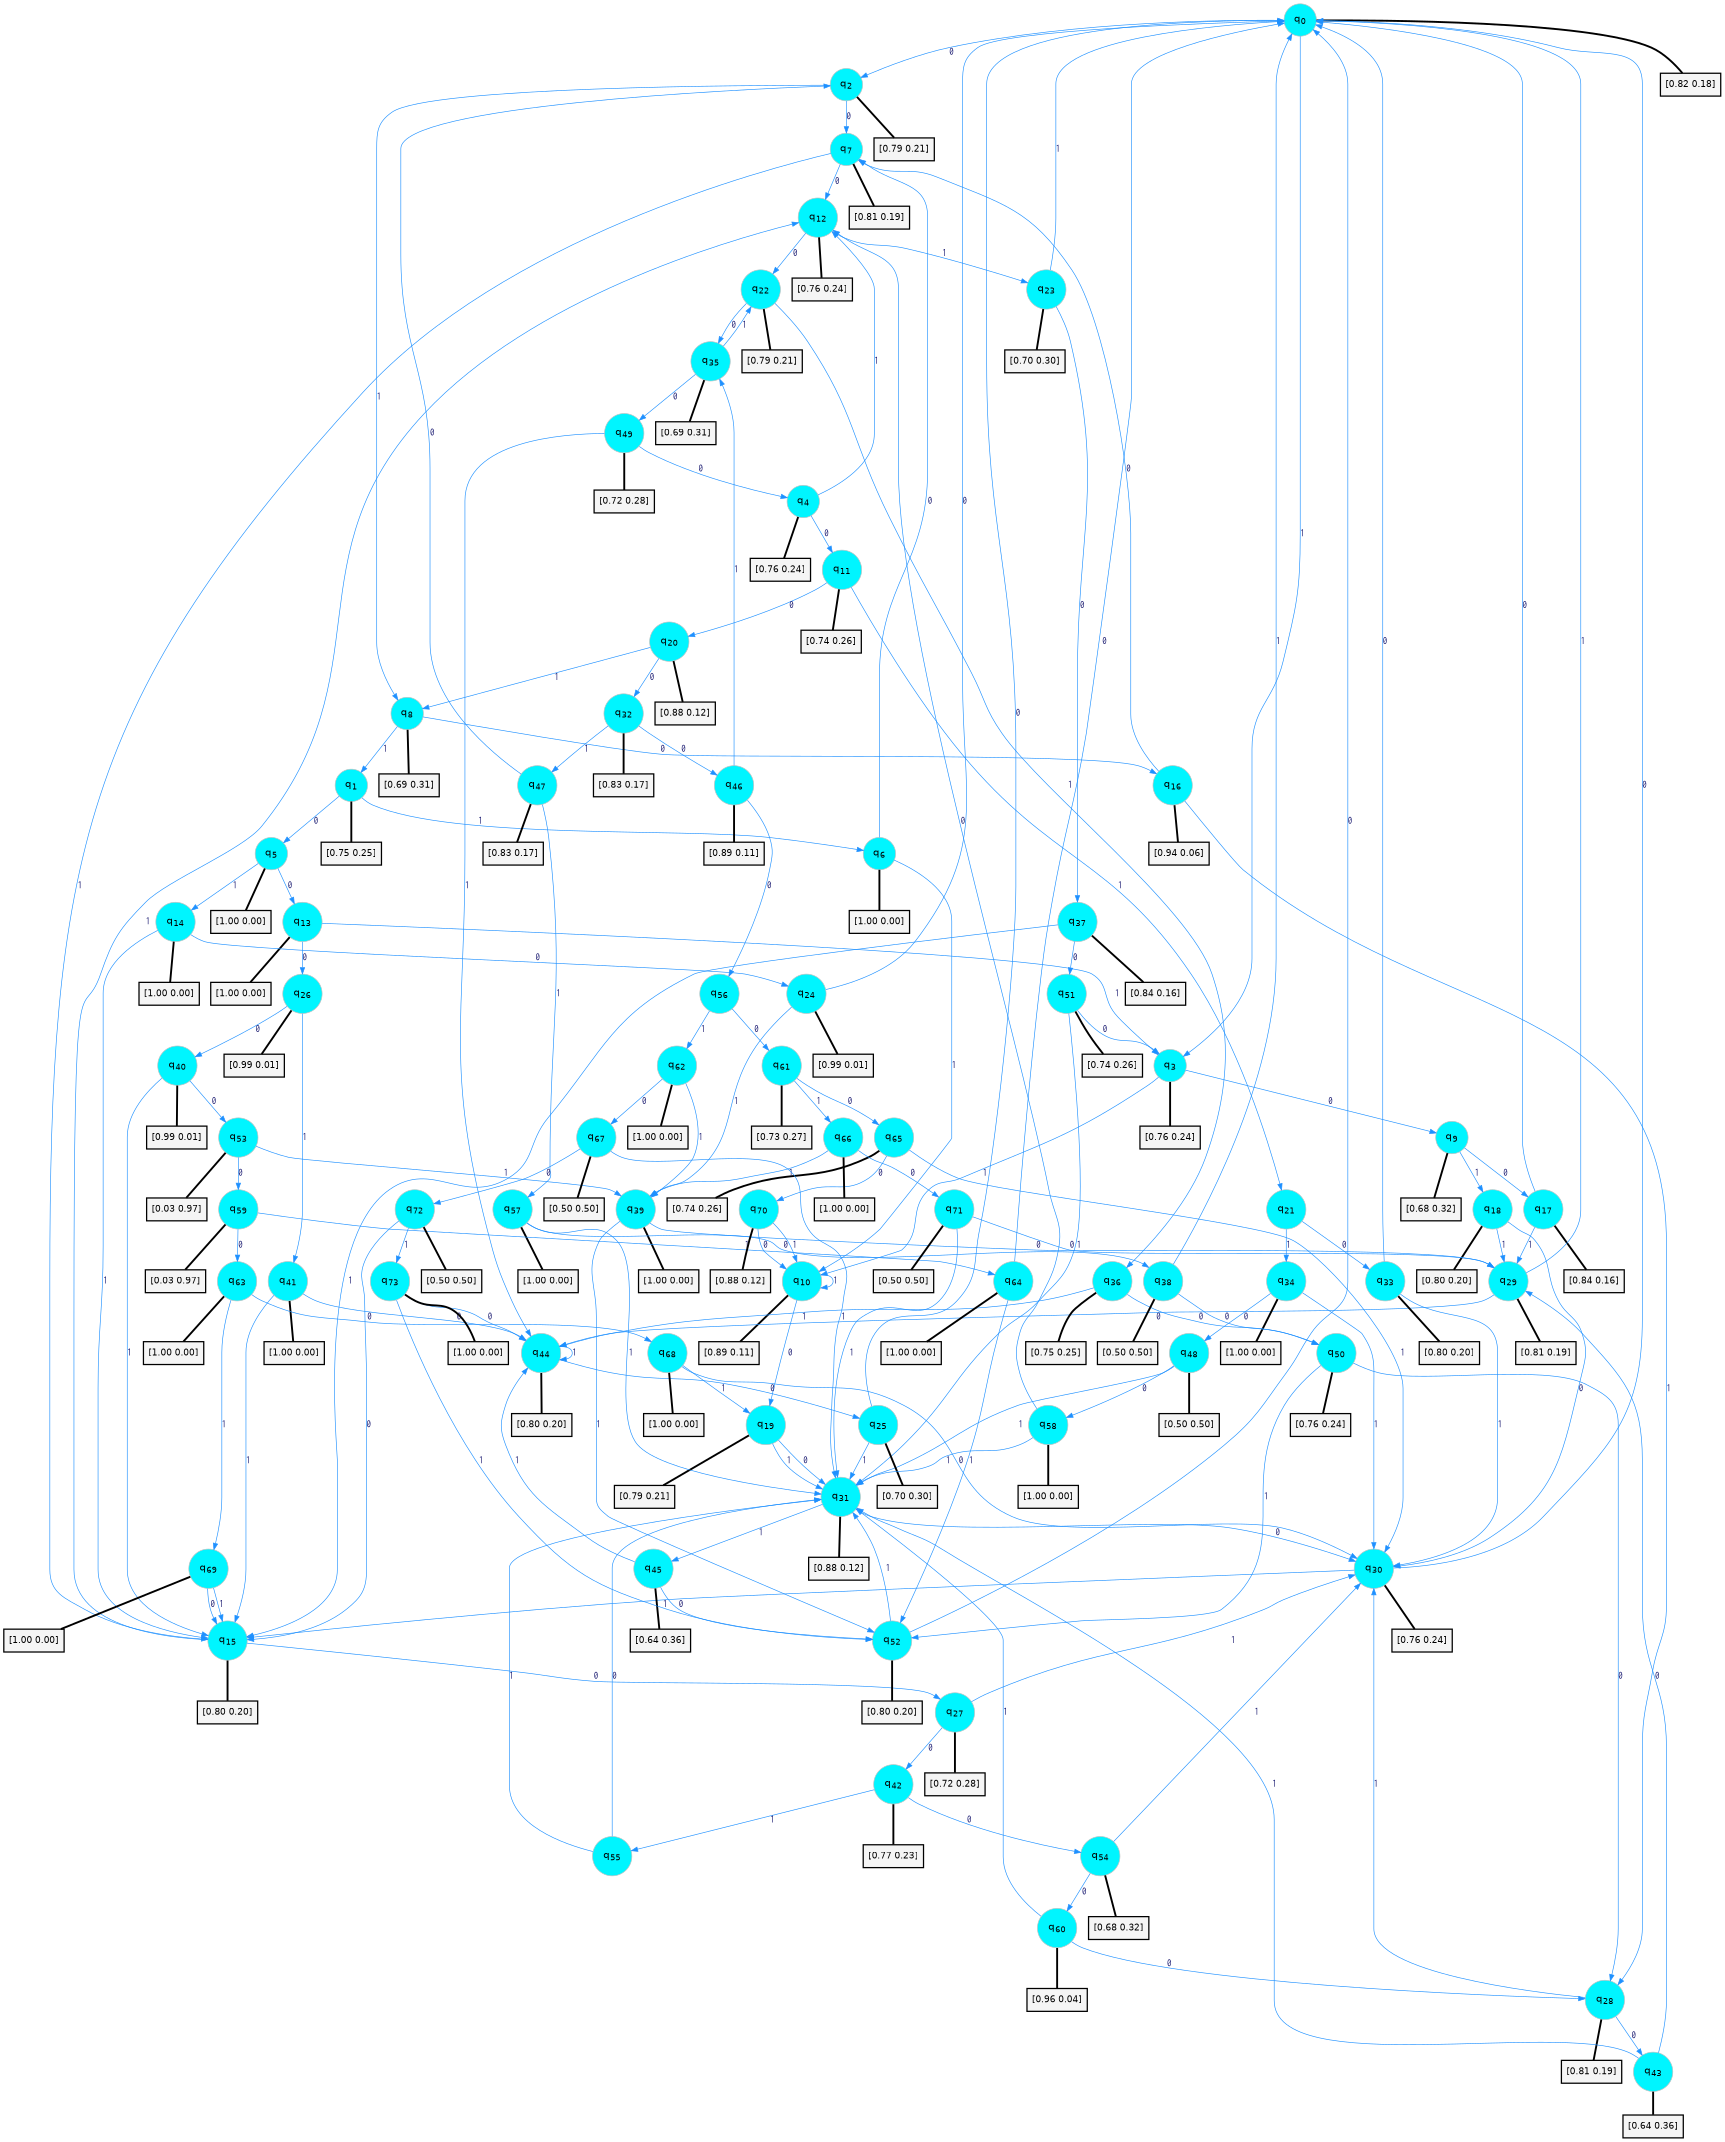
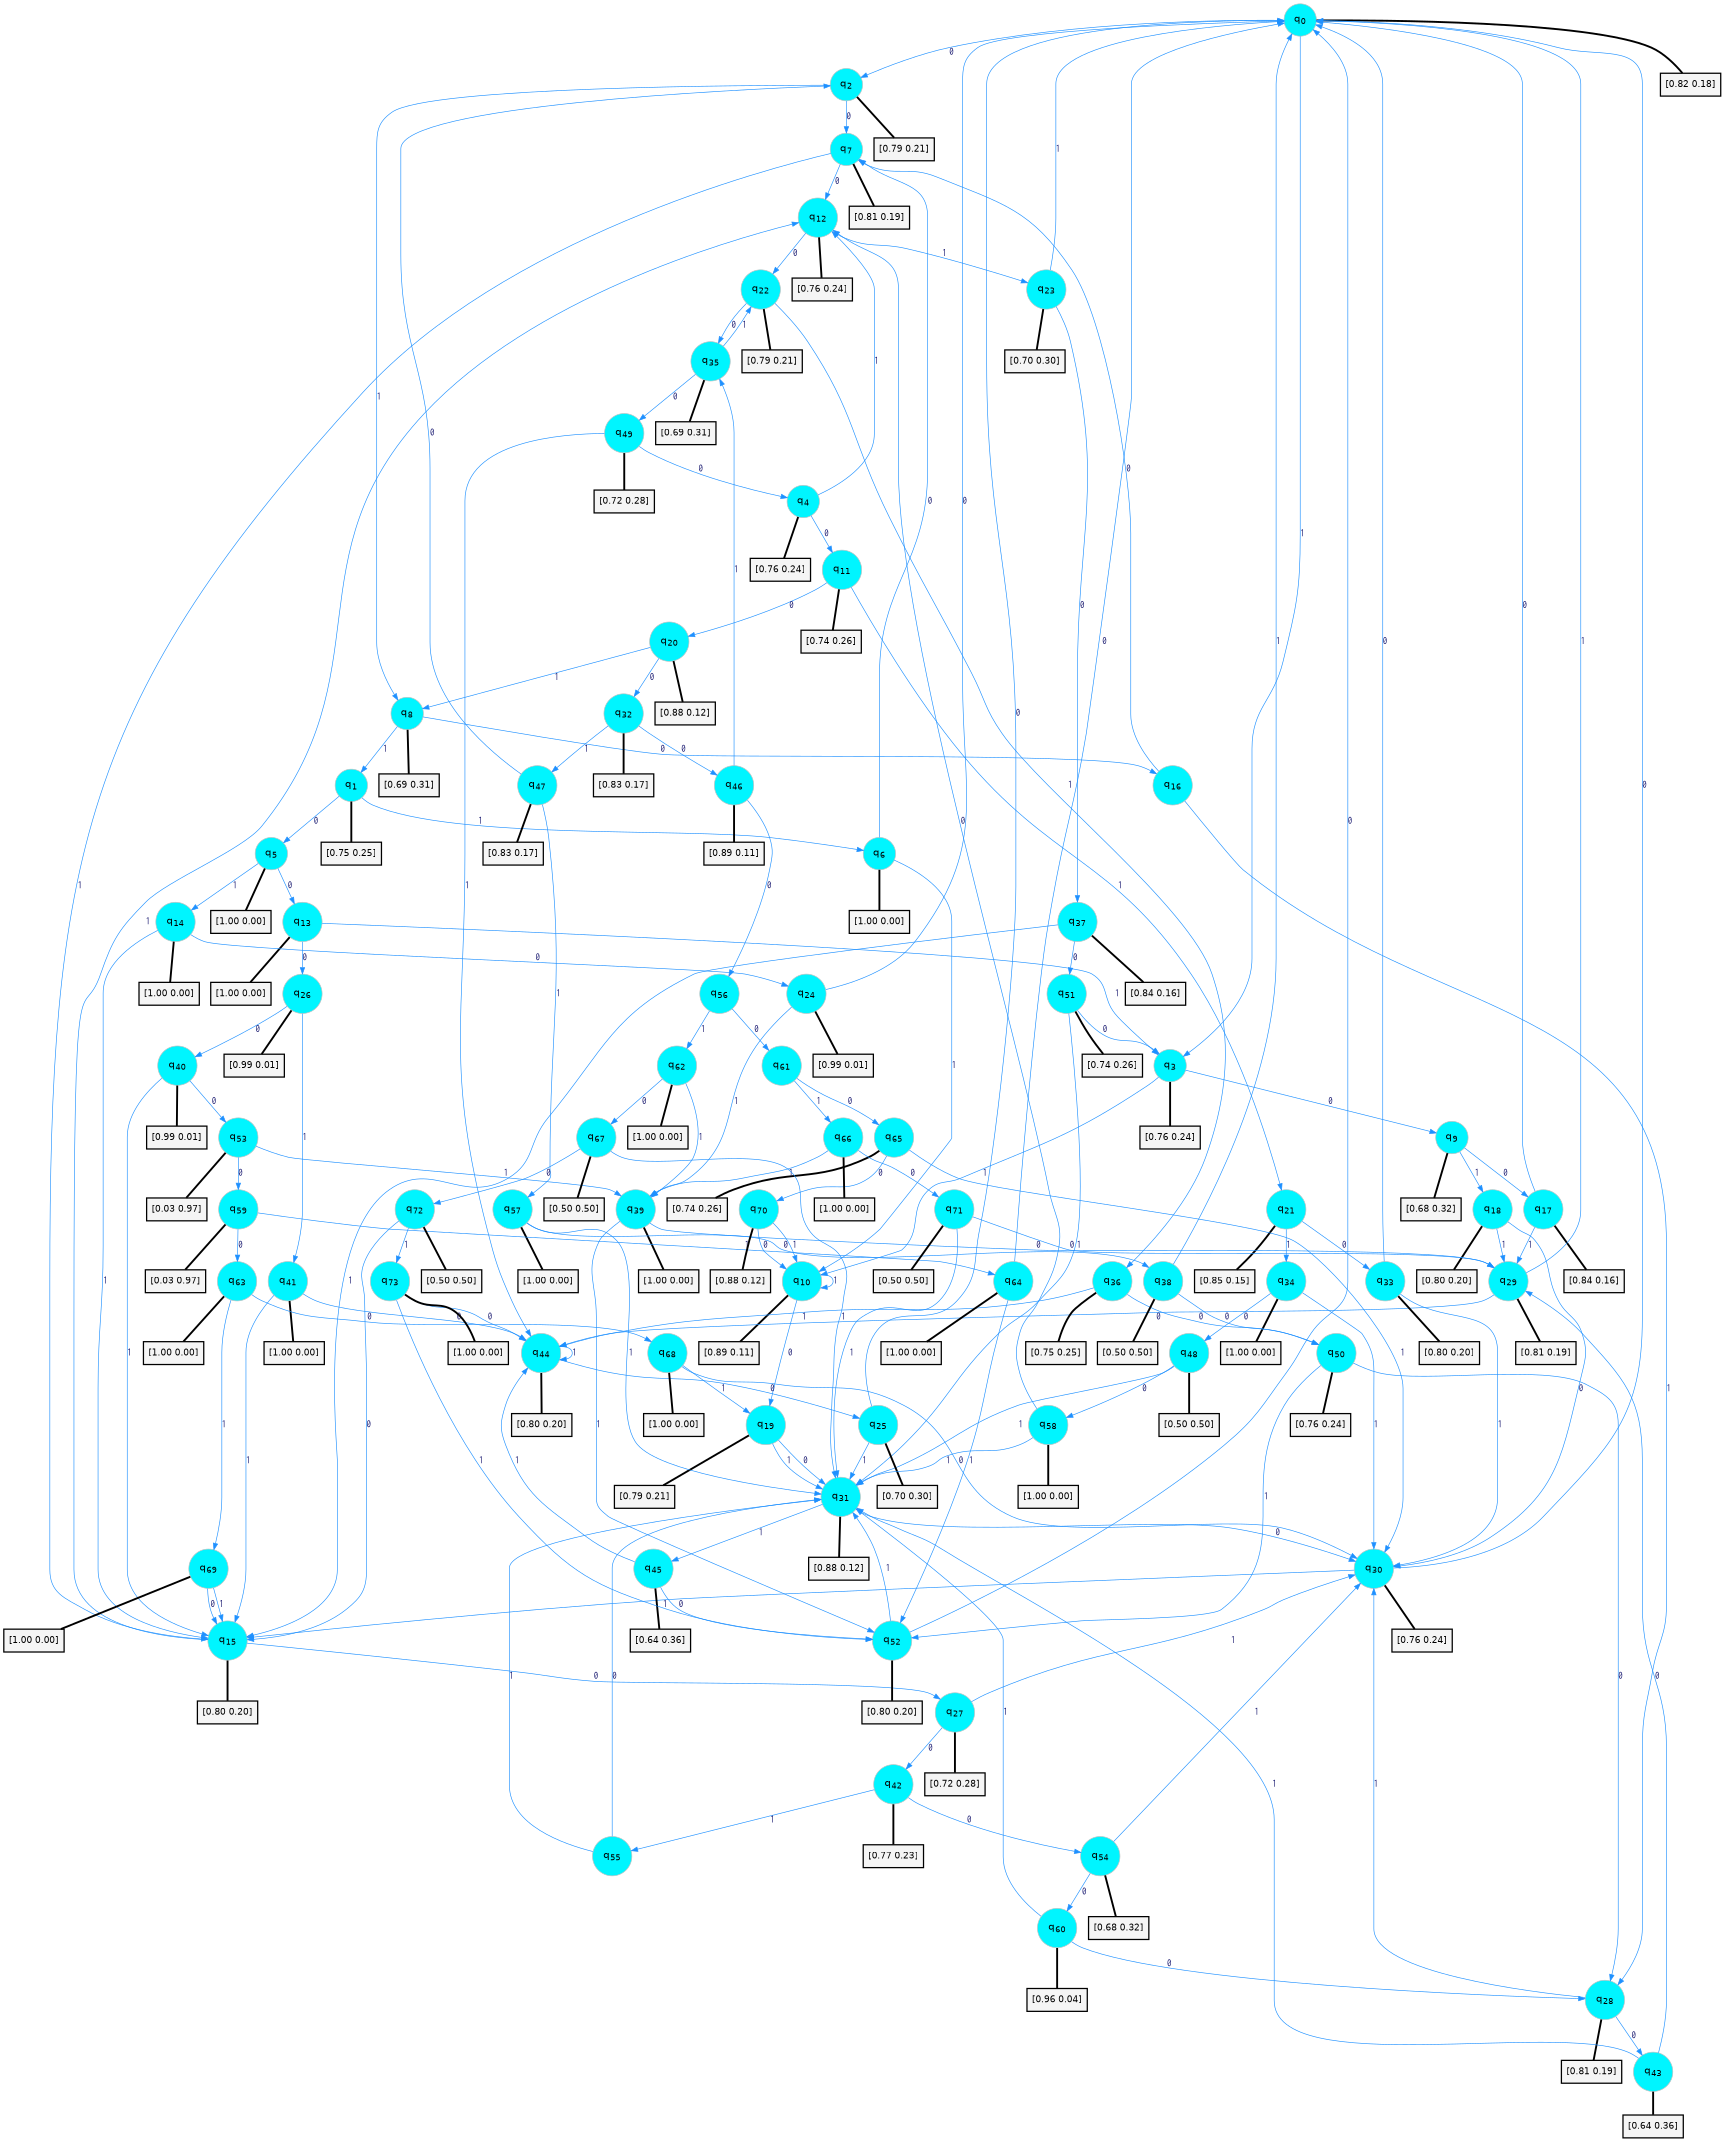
(1179, 854) -> none
(782, 1138) -> none
none -> (1225, 1281)
